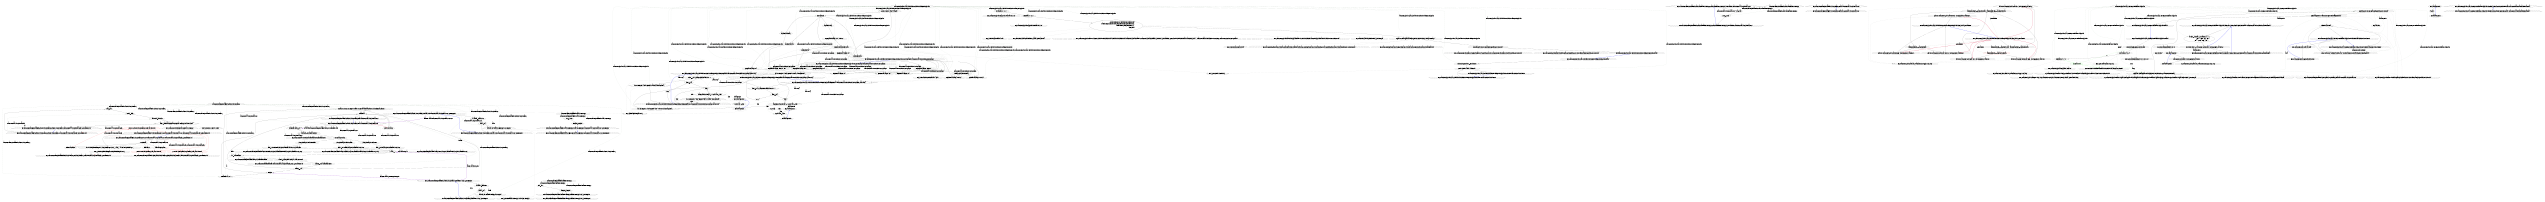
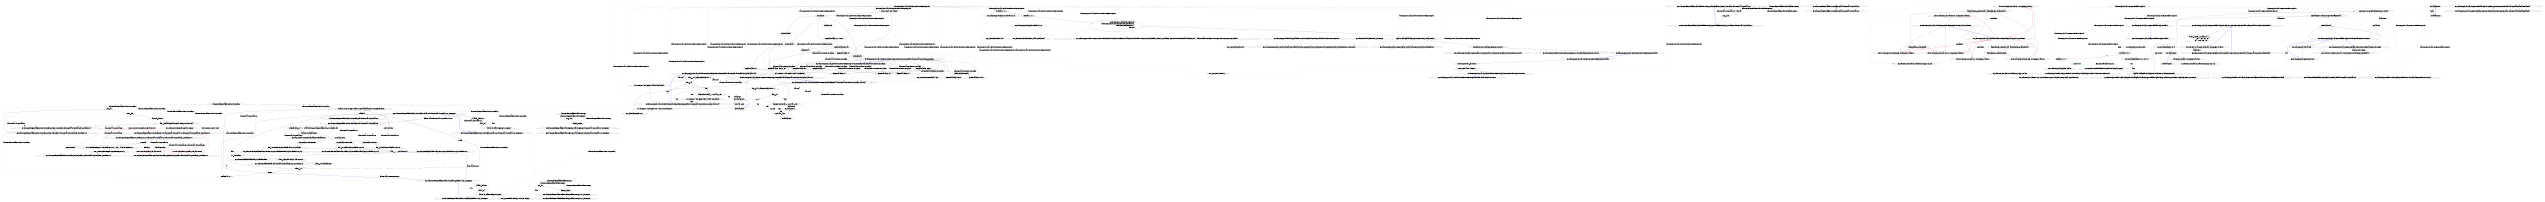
(2136, 47) -> (2136, 47)
(486, 190) -> (523, 193)
